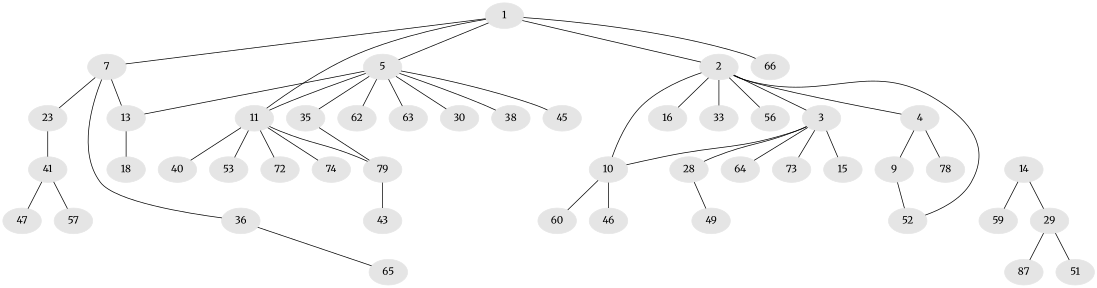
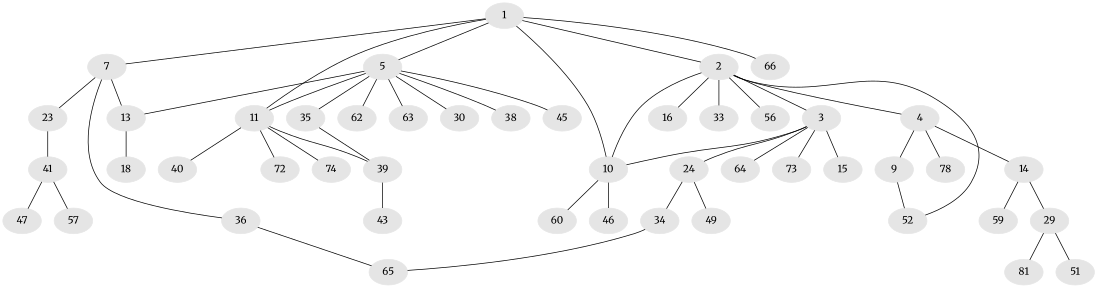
none -> (573, 84)
none -> (972, 144)
(229, 170) -> none
(383, 170) -> (383, 170)
(689, 170) -> (689, 170)
none -> (660, 221)
(1024, 272) -> (1024, 272)
